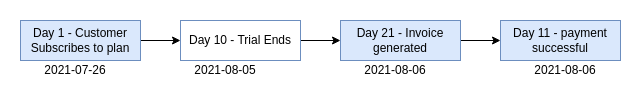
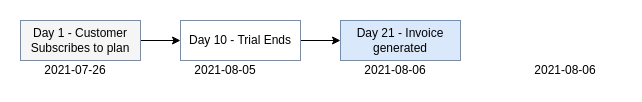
(81, 41) -> (81, 41)
(477, 41) -> none
(561, 41) -> none
